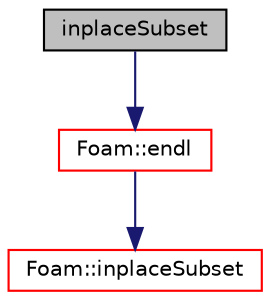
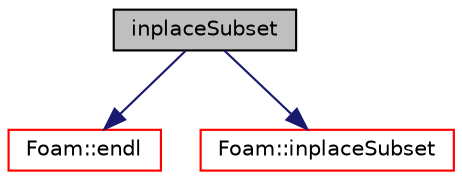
(135, 199) -> (258, 82)
